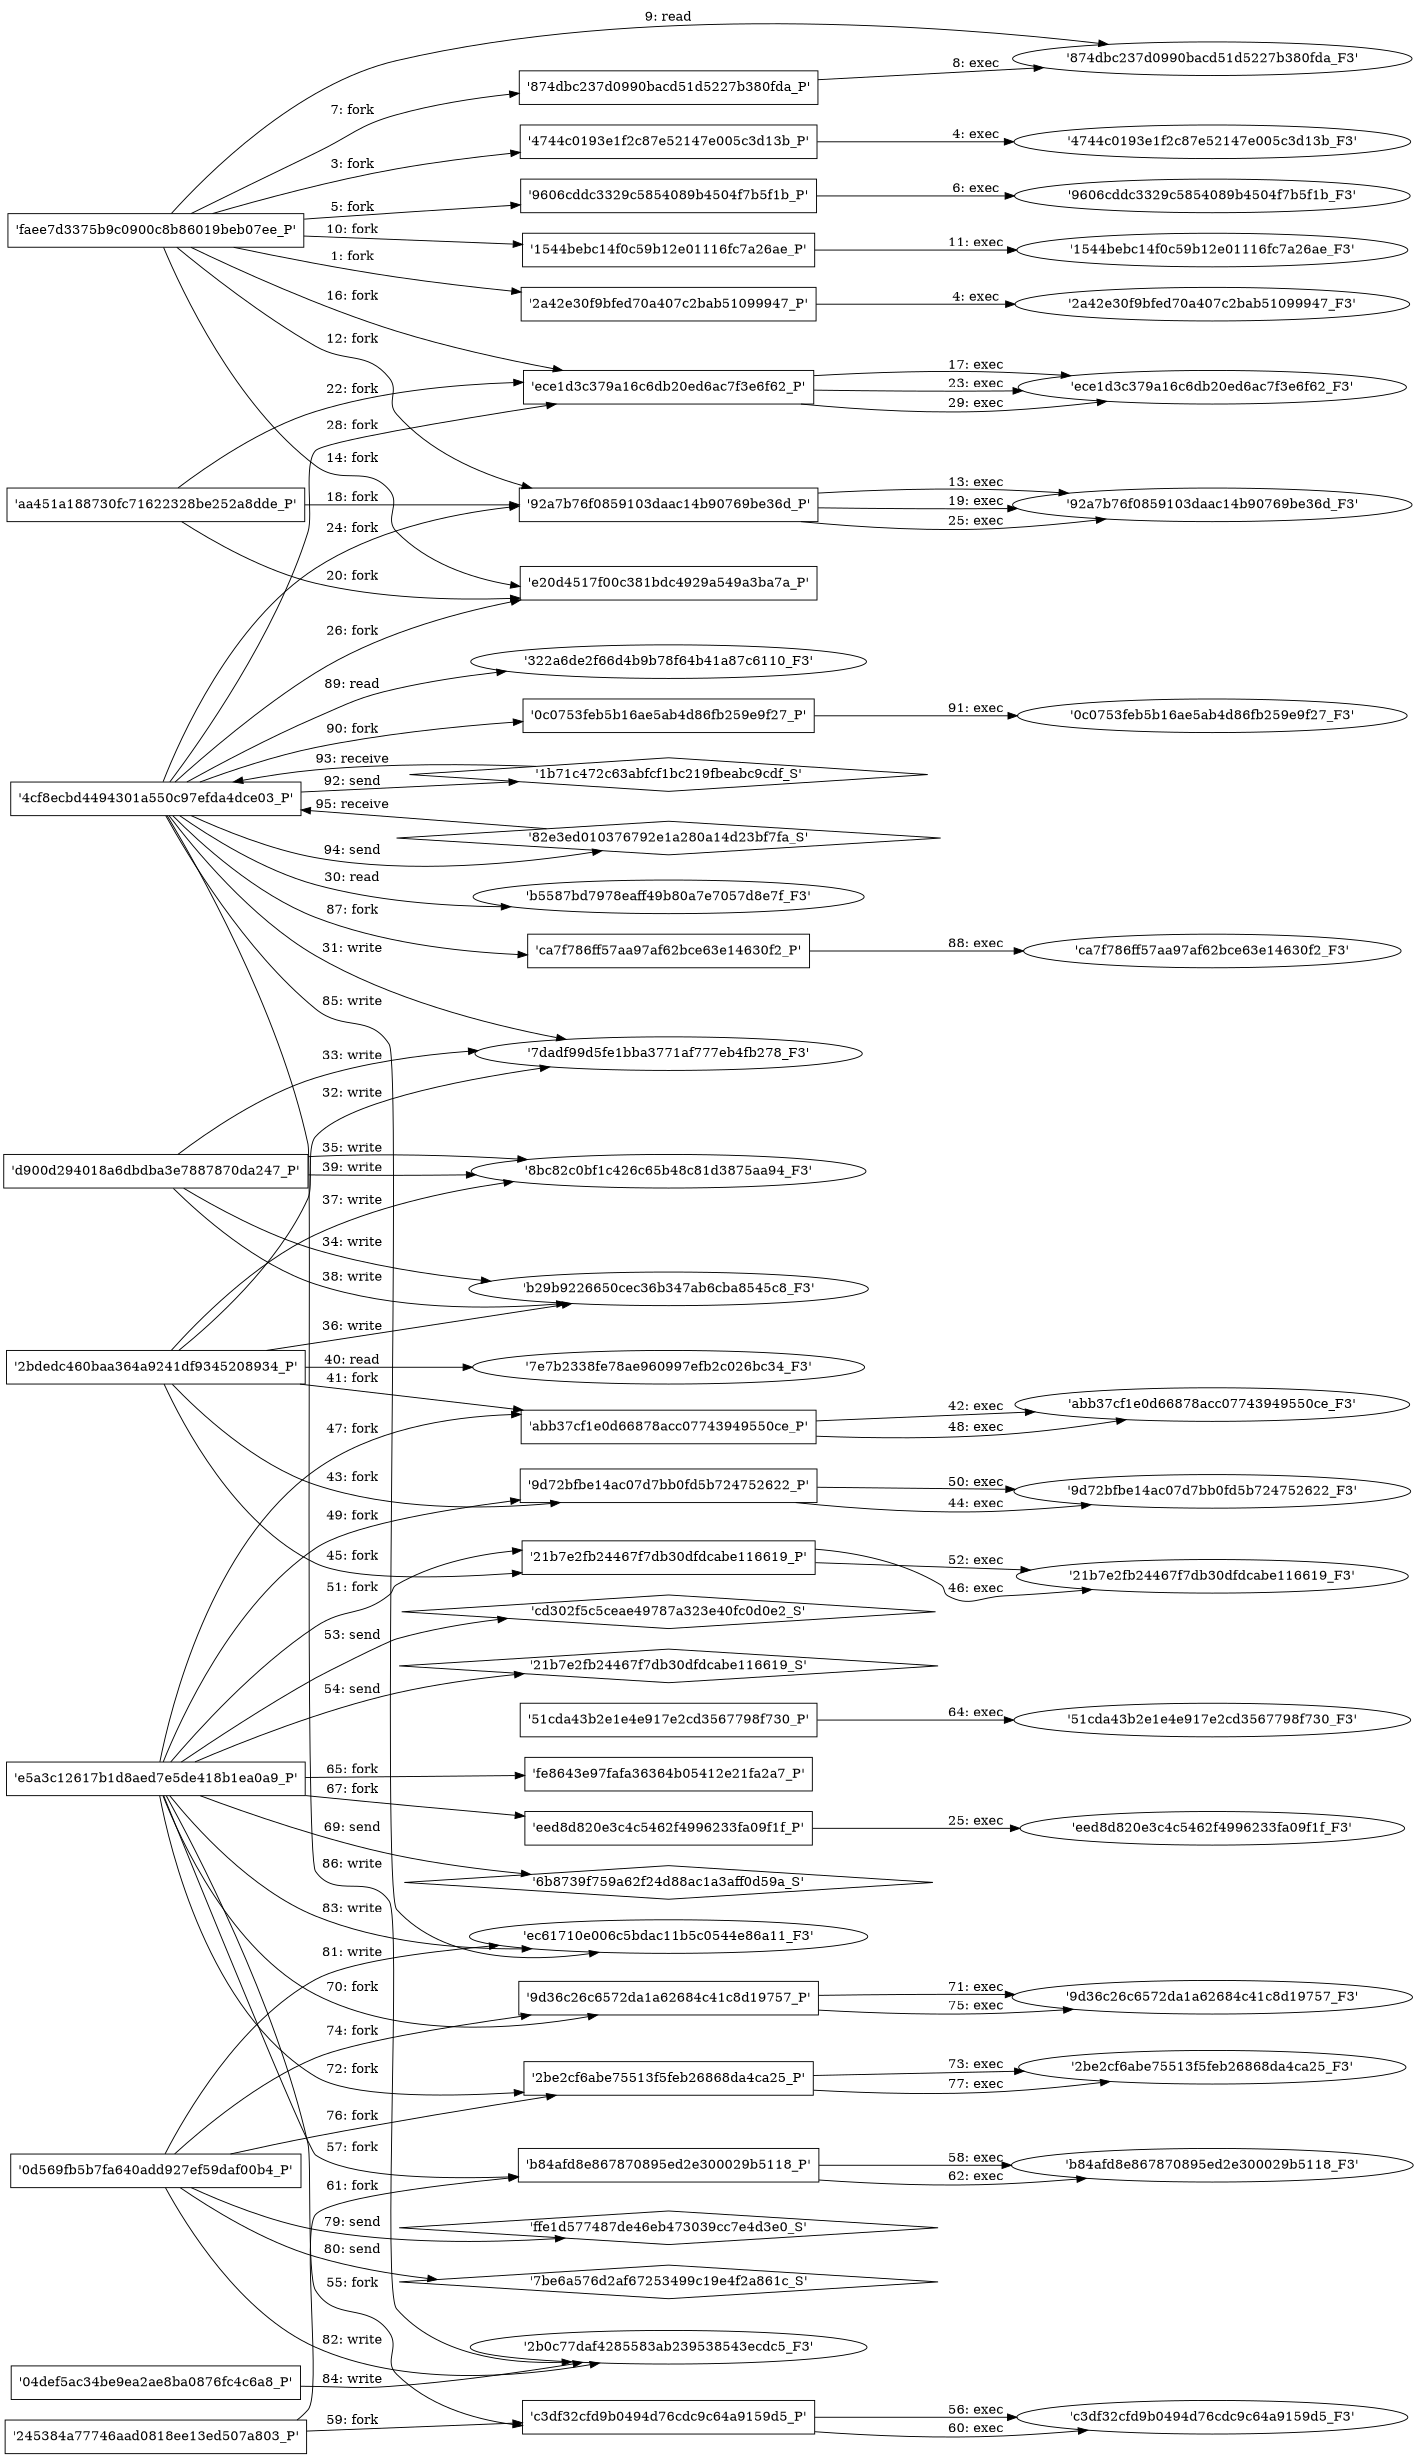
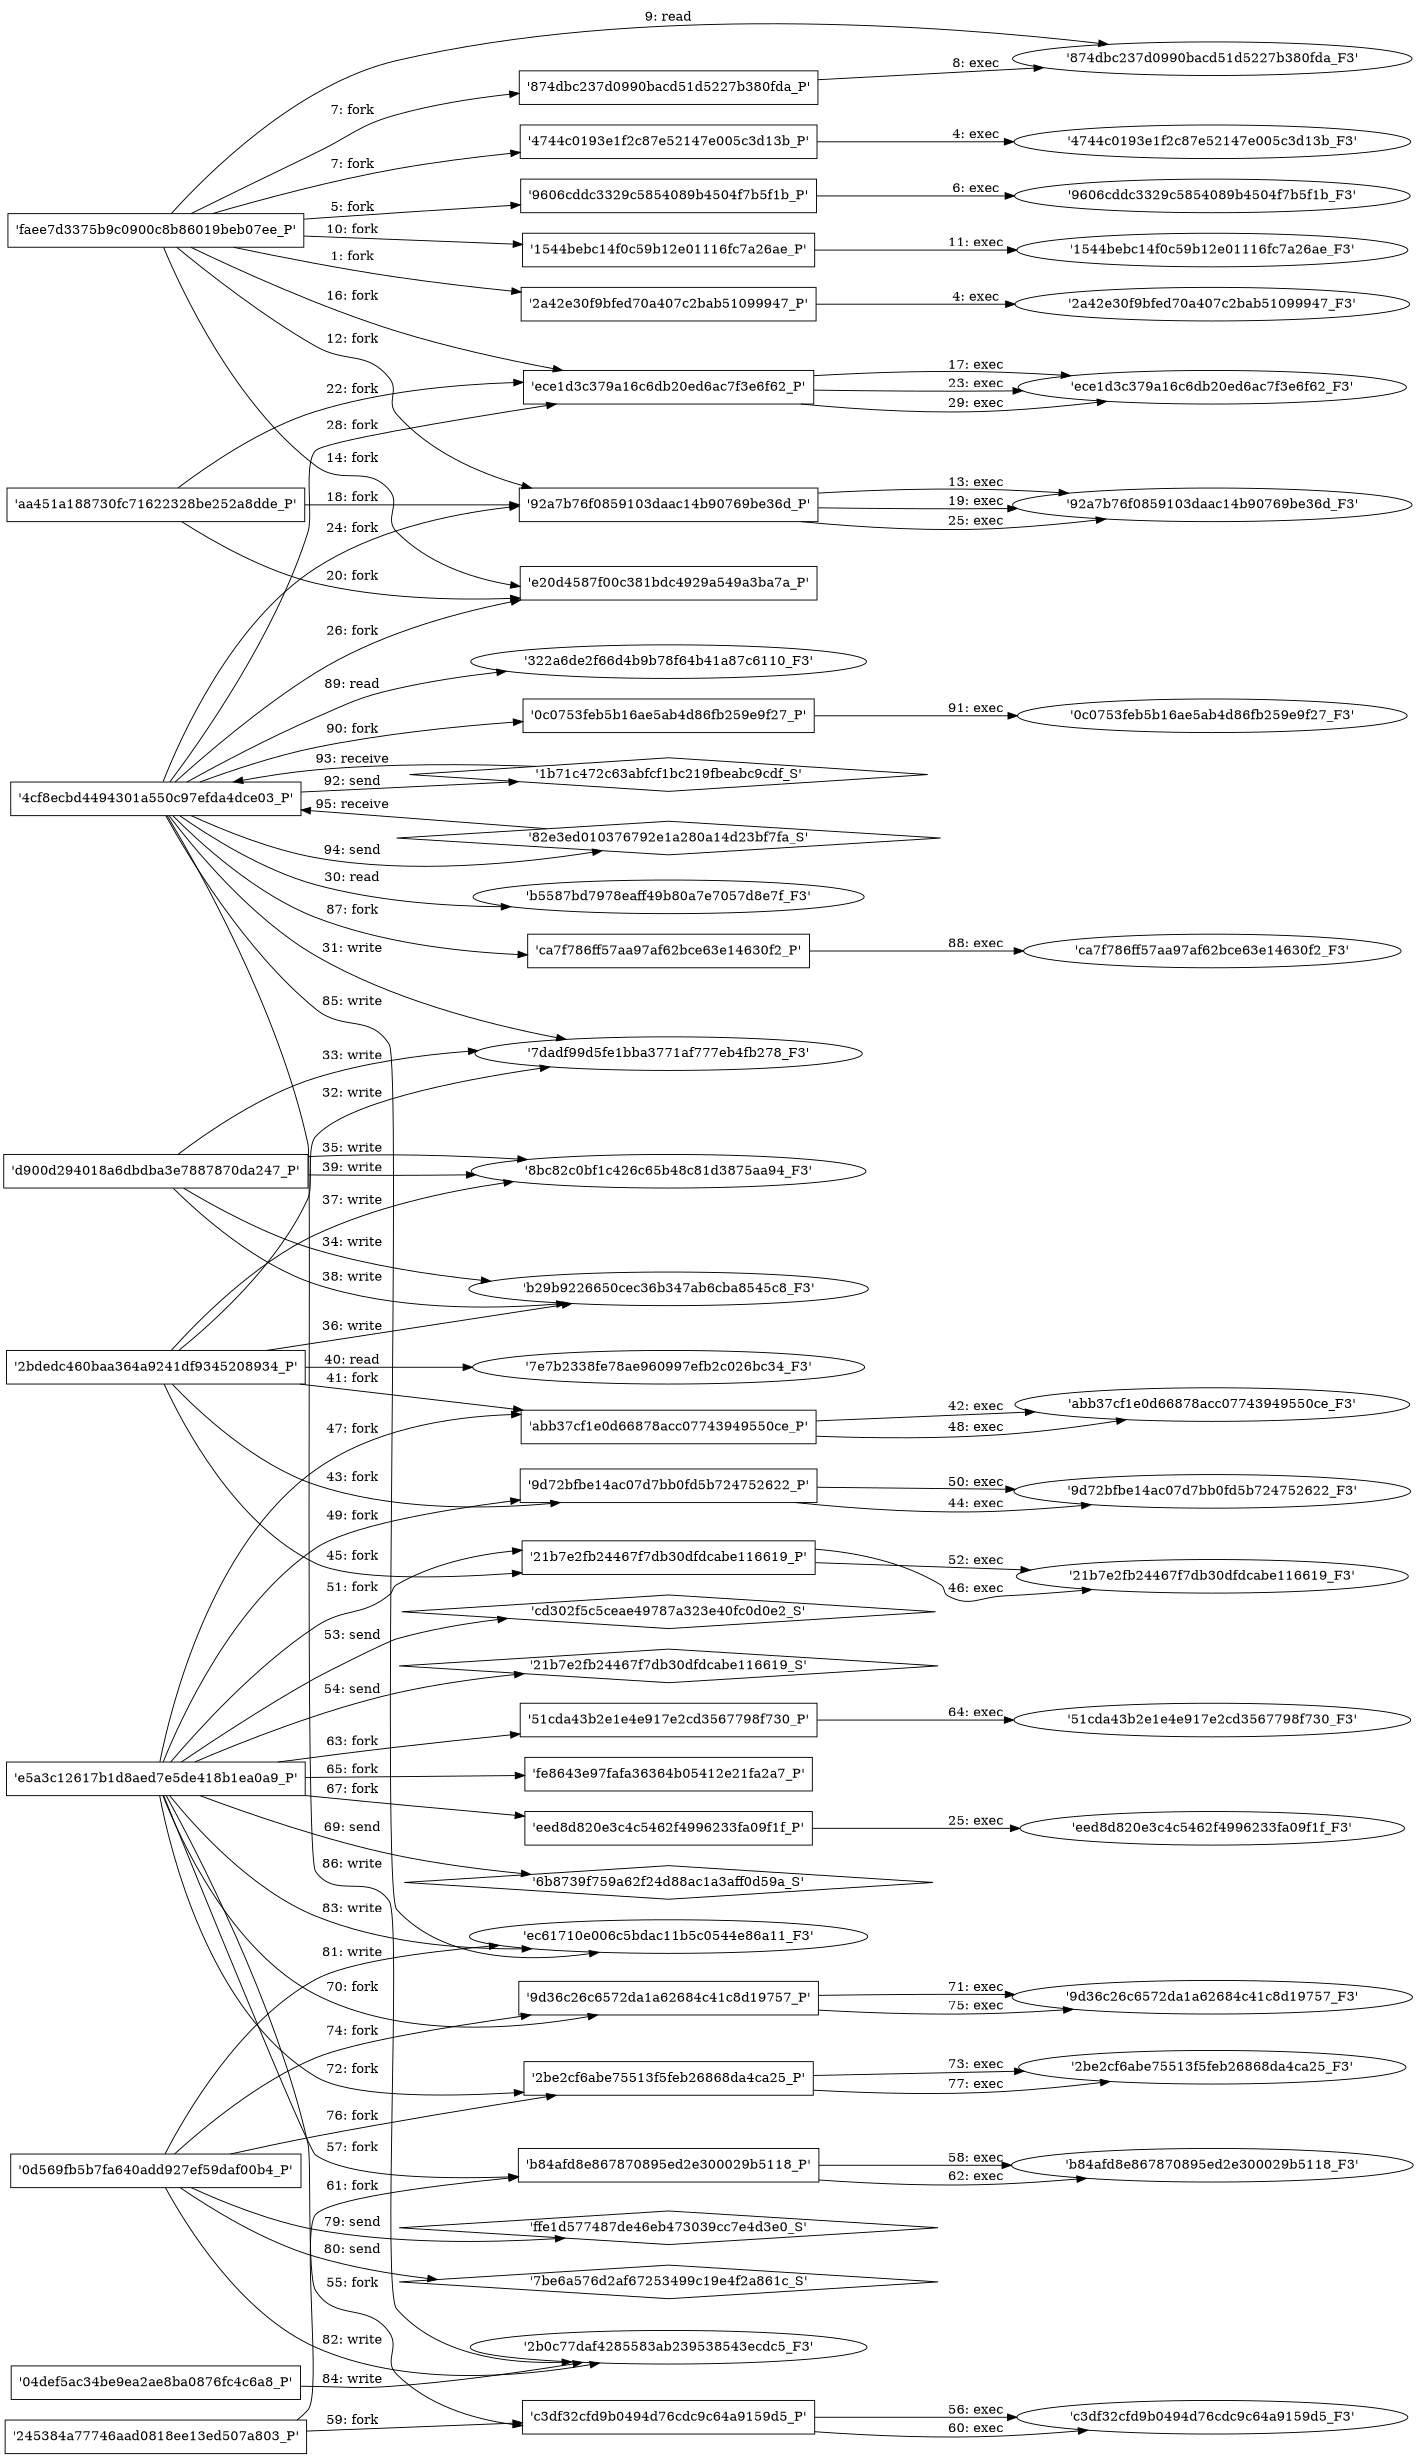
(352, 165) -> (352, 165)
(669, 583) -> (669, 583)
none -> (400, 1747)
